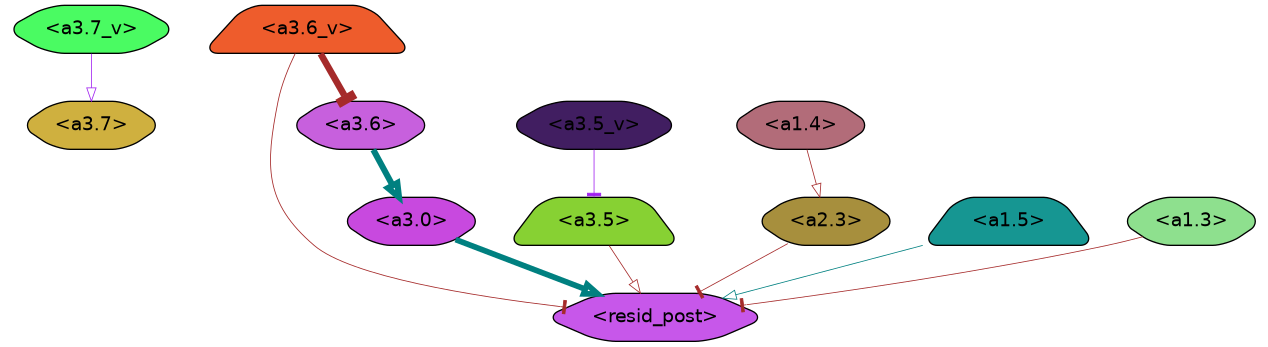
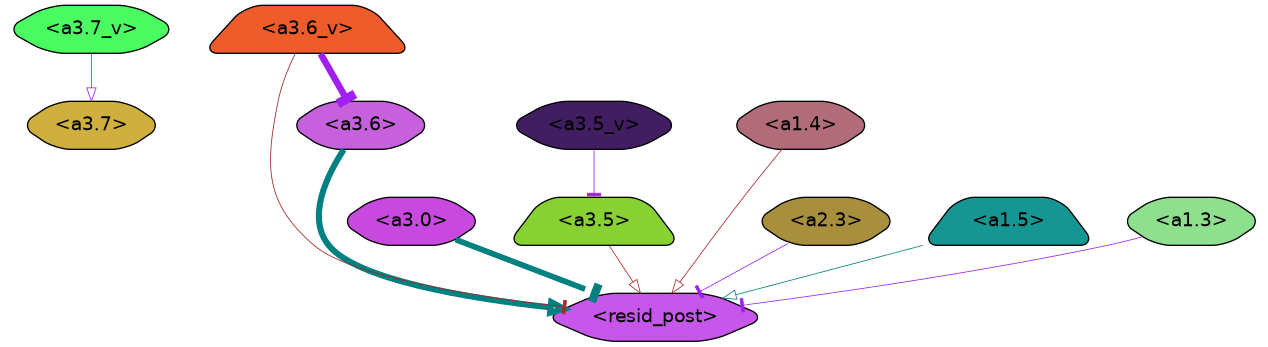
(332, 74) -> (332, 74)
(812, 167) -> (730, 215)
(383, 168) -> (328, 243)
(520, 264) -> (520, 264)
(745, 267) -> (745, 267)
(946, 275) -> (946, 275)
